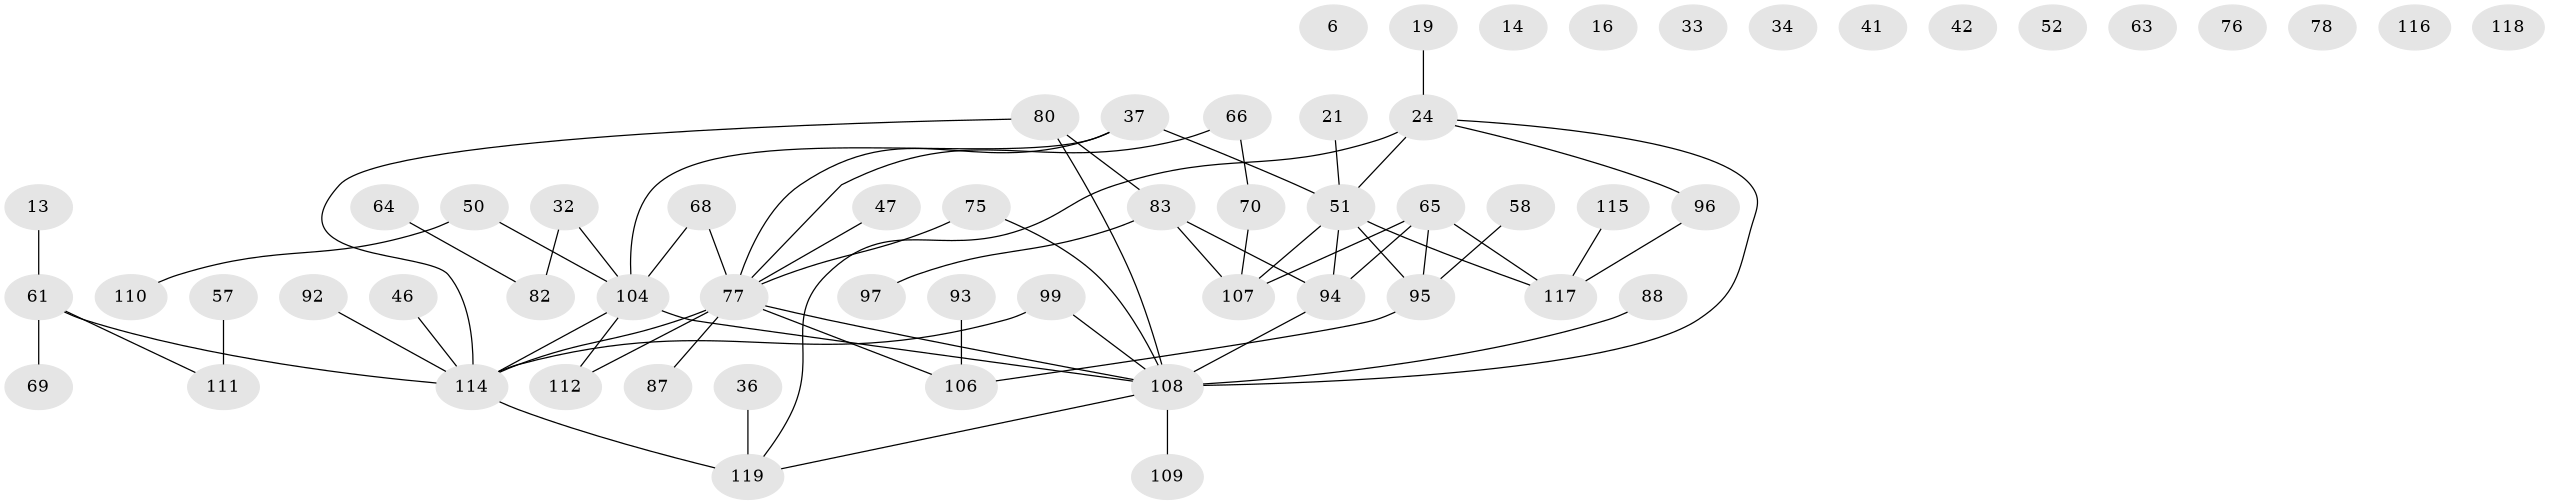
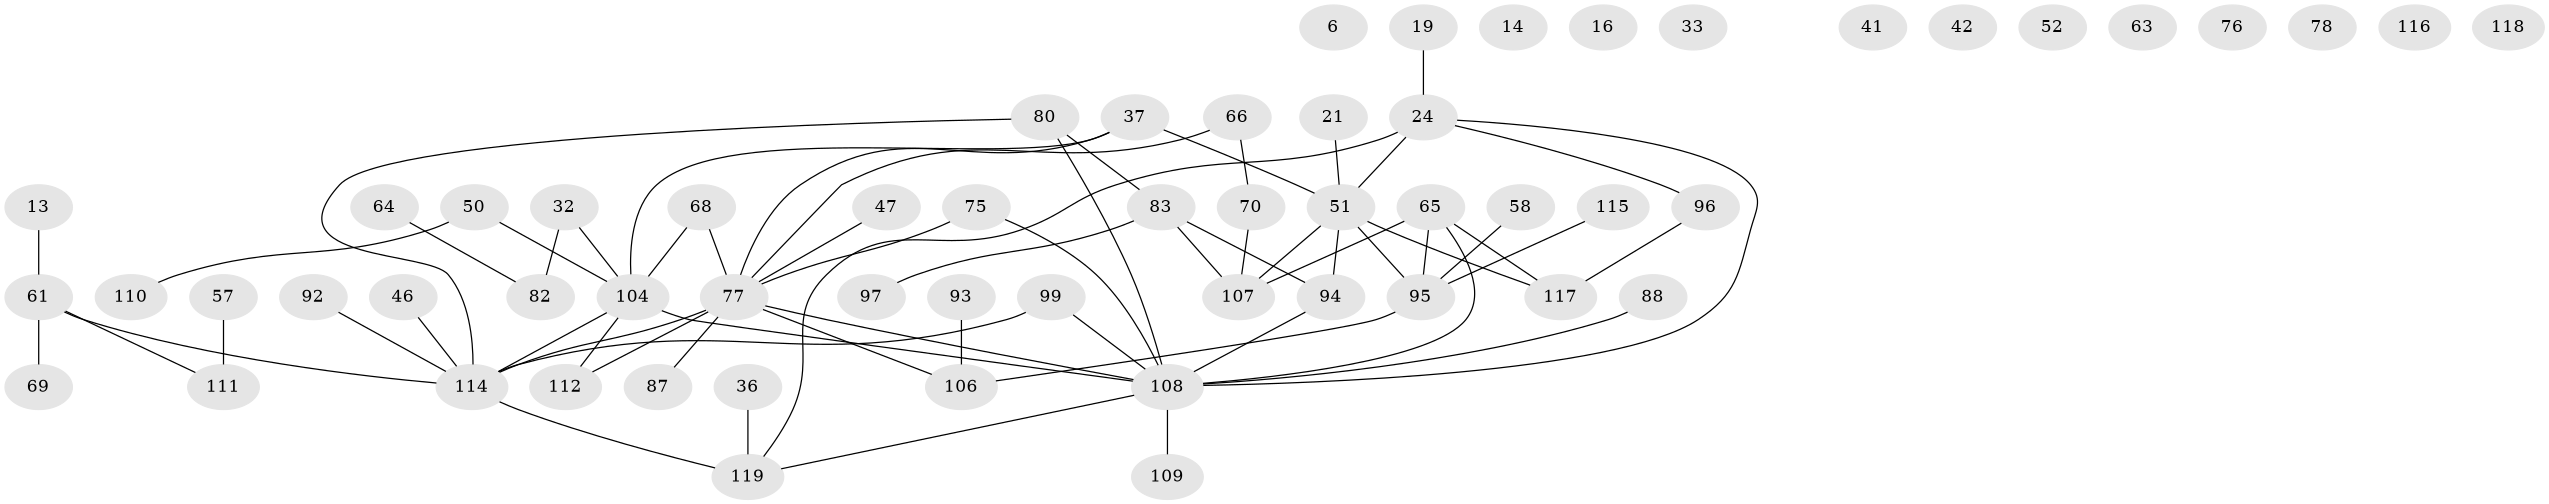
(1783, 27) -> none
(1387, 247) -> (1388, 356)
(1587, 252) -> (1516, 252)
